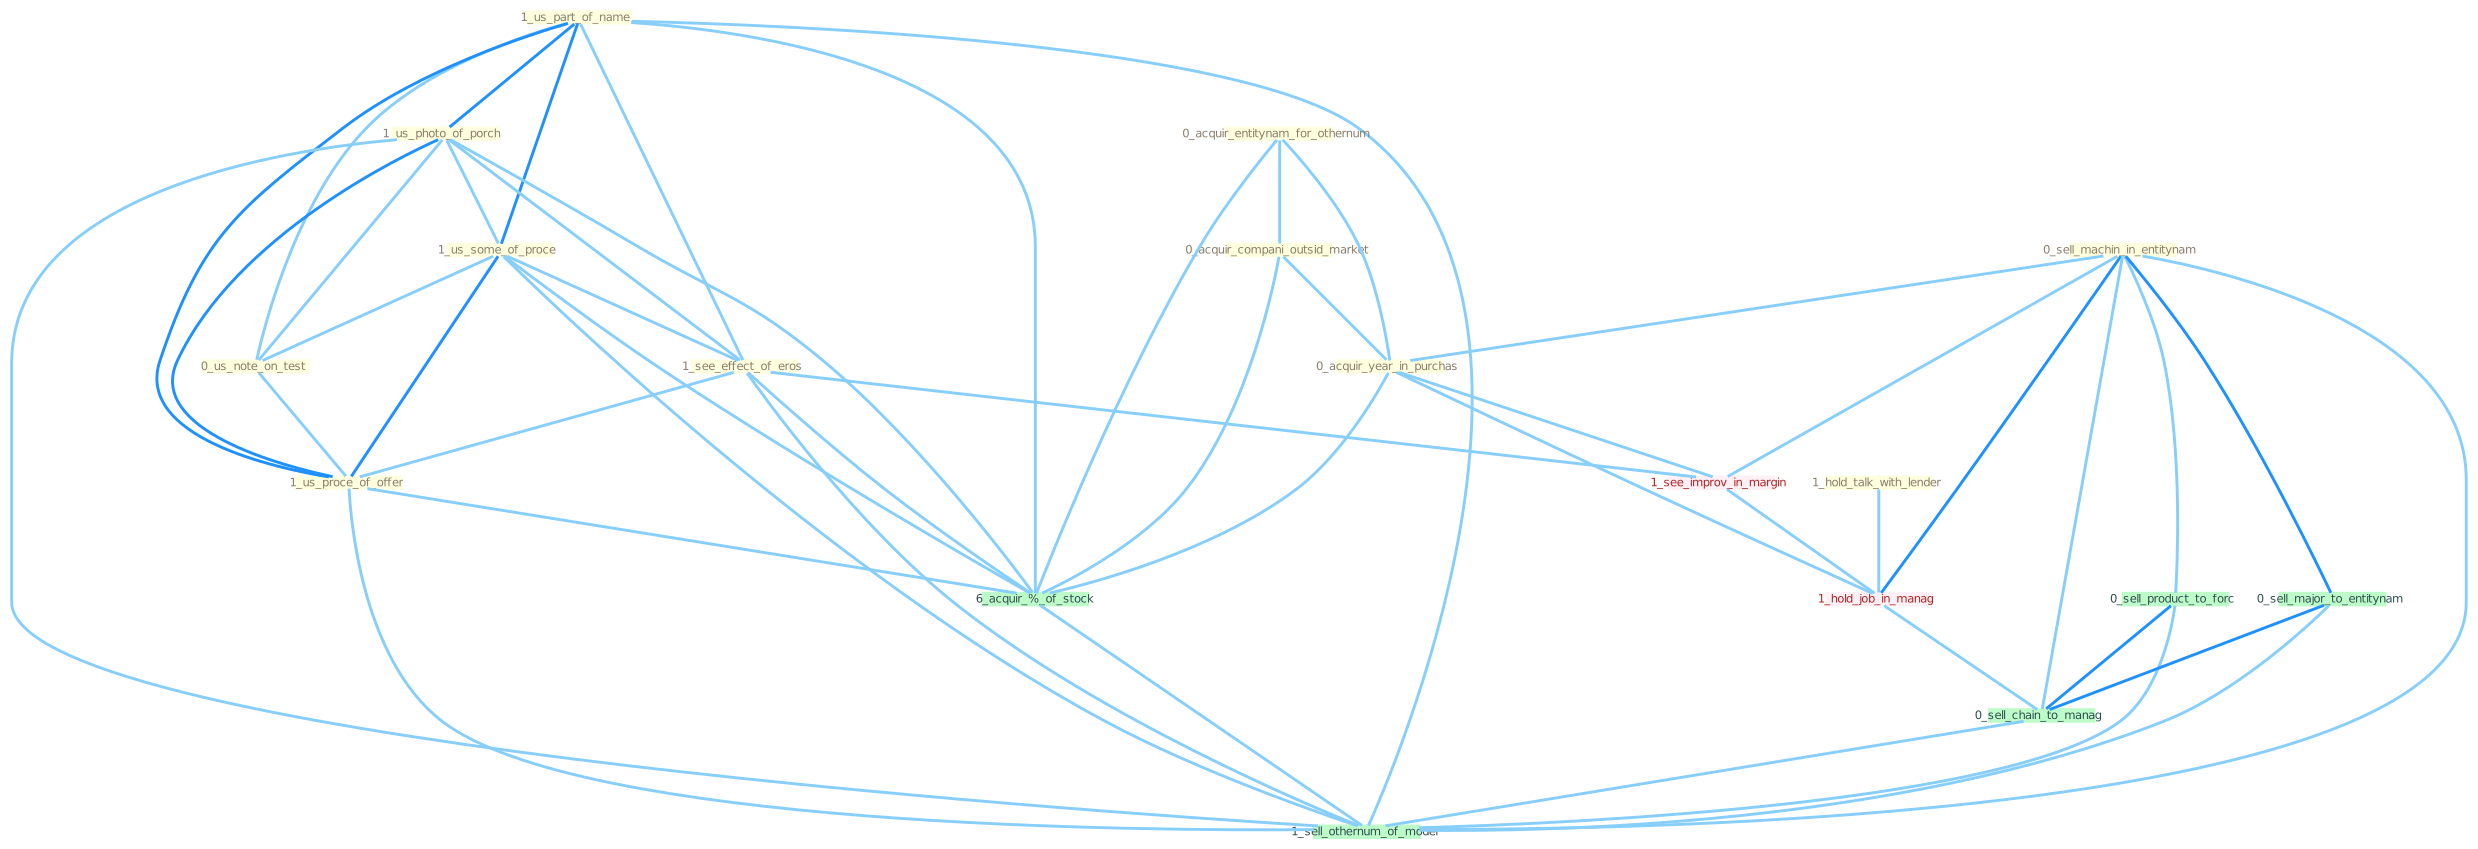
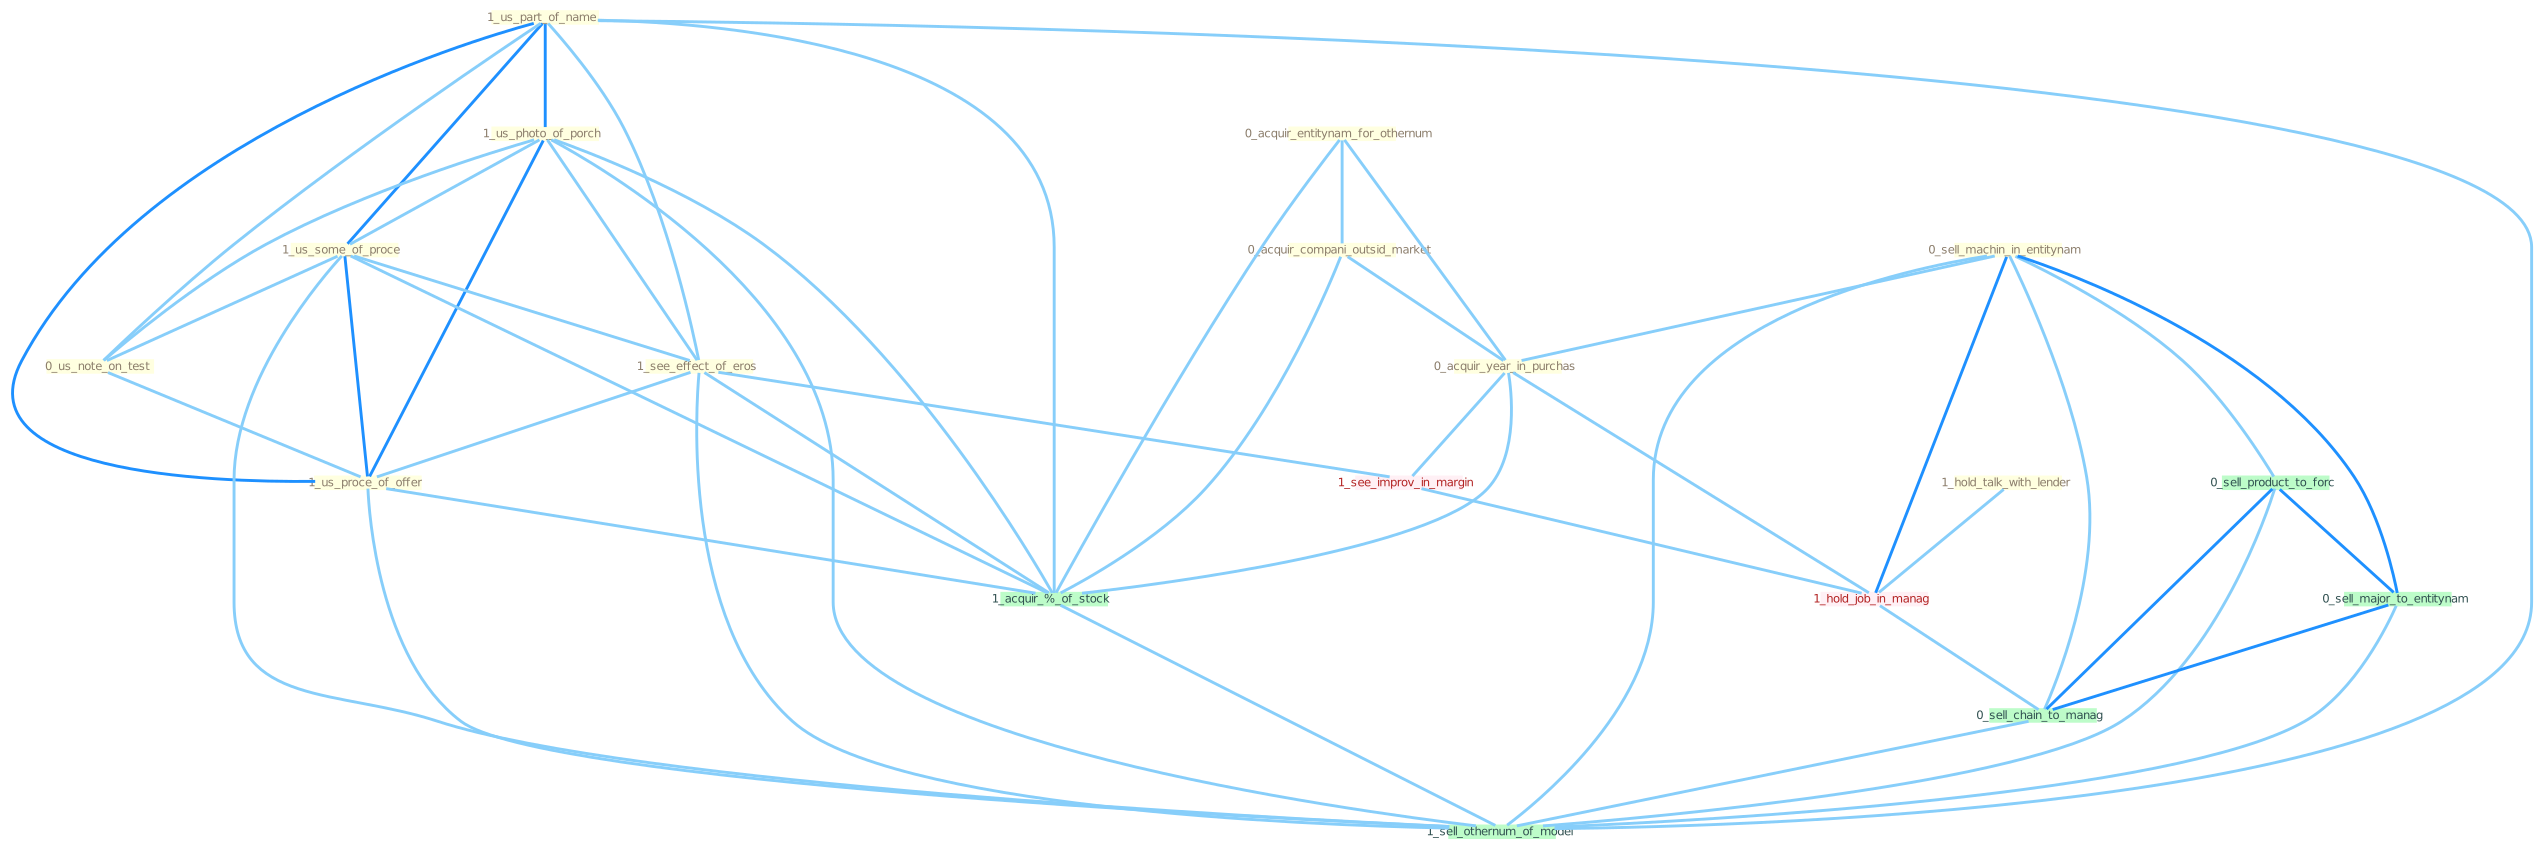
(1923, 366) -> none
none -> (2337, 541)
(1035, 599) -> (1054, 599)
